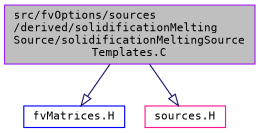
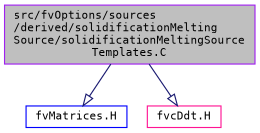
(185, 117) -> (184, 117)
